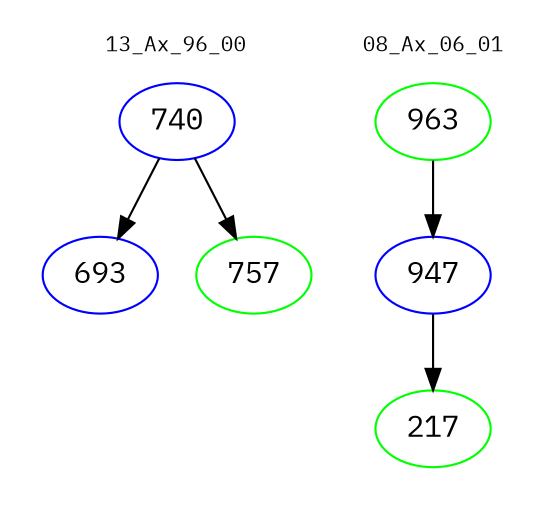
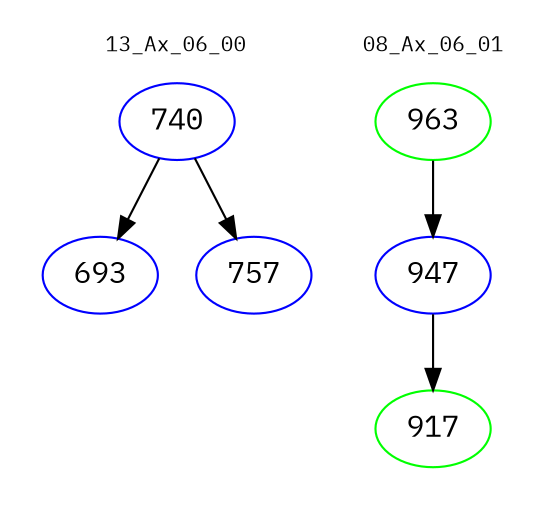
(177, 46) -> (177, 46)
(254, 275) -> (254, 275)
(433, 429) -> (433, 429)
